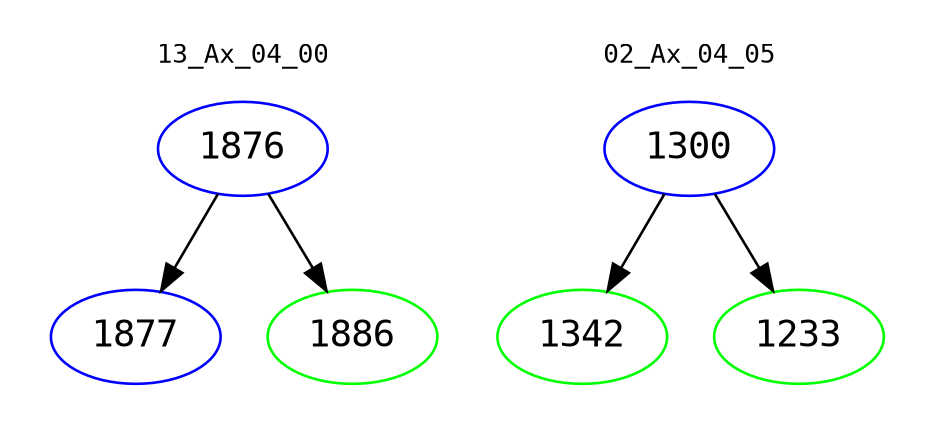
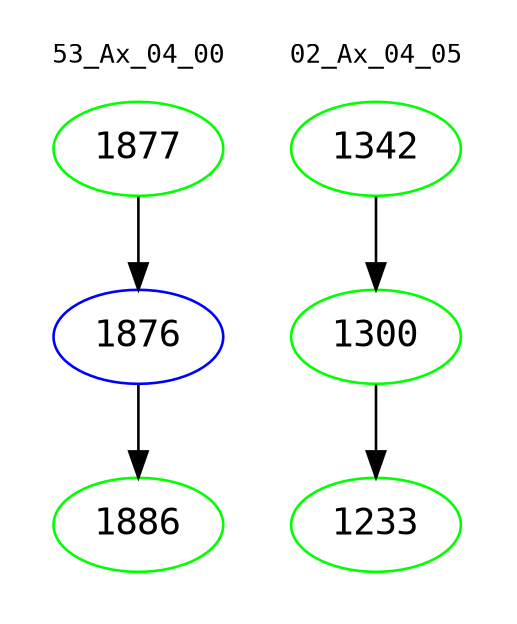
(244, 56) -> (140, 56)
(689, 149) -> (376, 337)
(196, 231) -> (138, 230)
(643, 231) -> (376, 230)
(136, 337) -> (138, 149)
